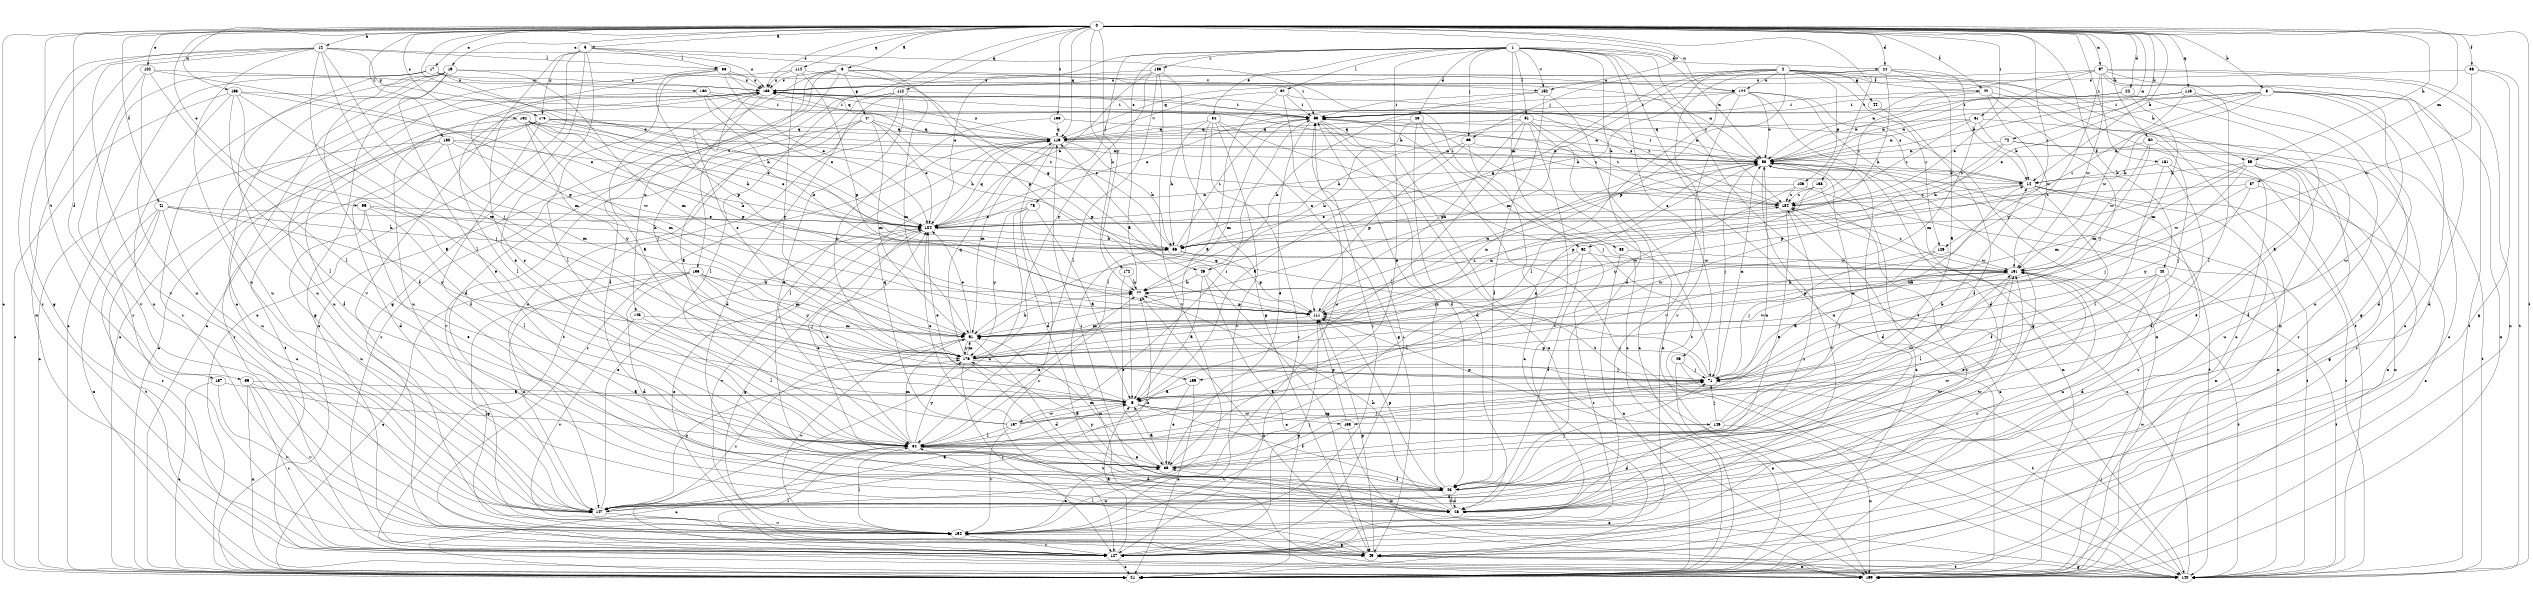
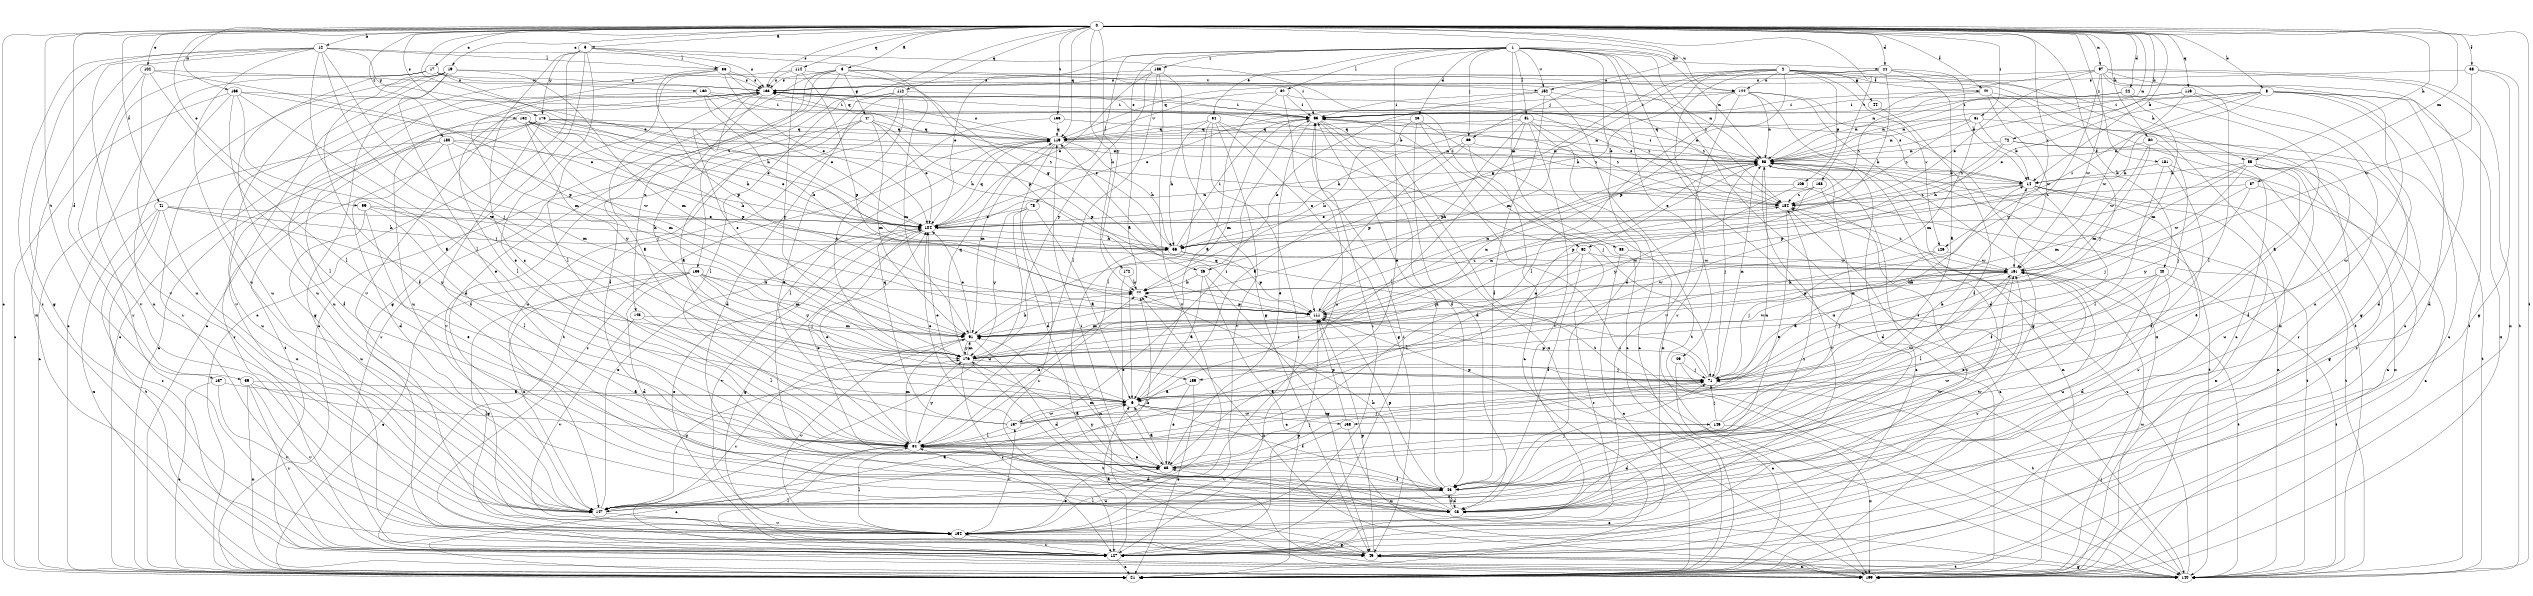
(1790, 193) -> (1671, 134)
(237, 305) -> (237, 305)
(990, 480) -> (1005, 489)
